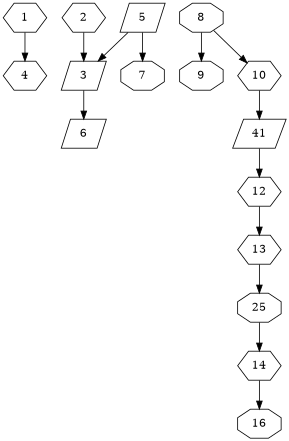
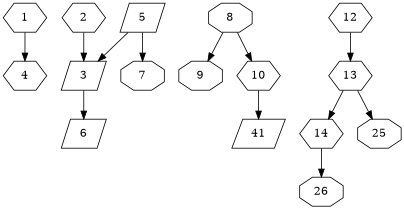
(259, 159) -> none
(259, 333) -> (338, 101)
(259, 424) -> (321, 192)
